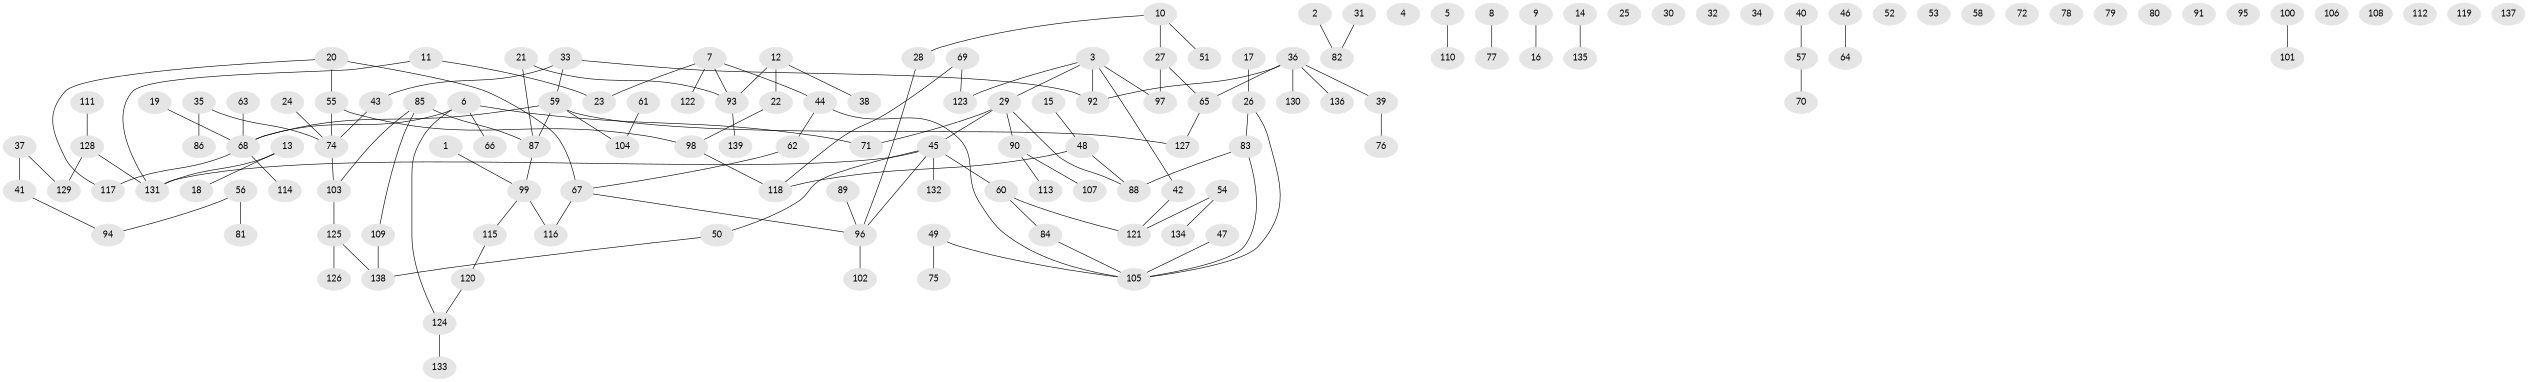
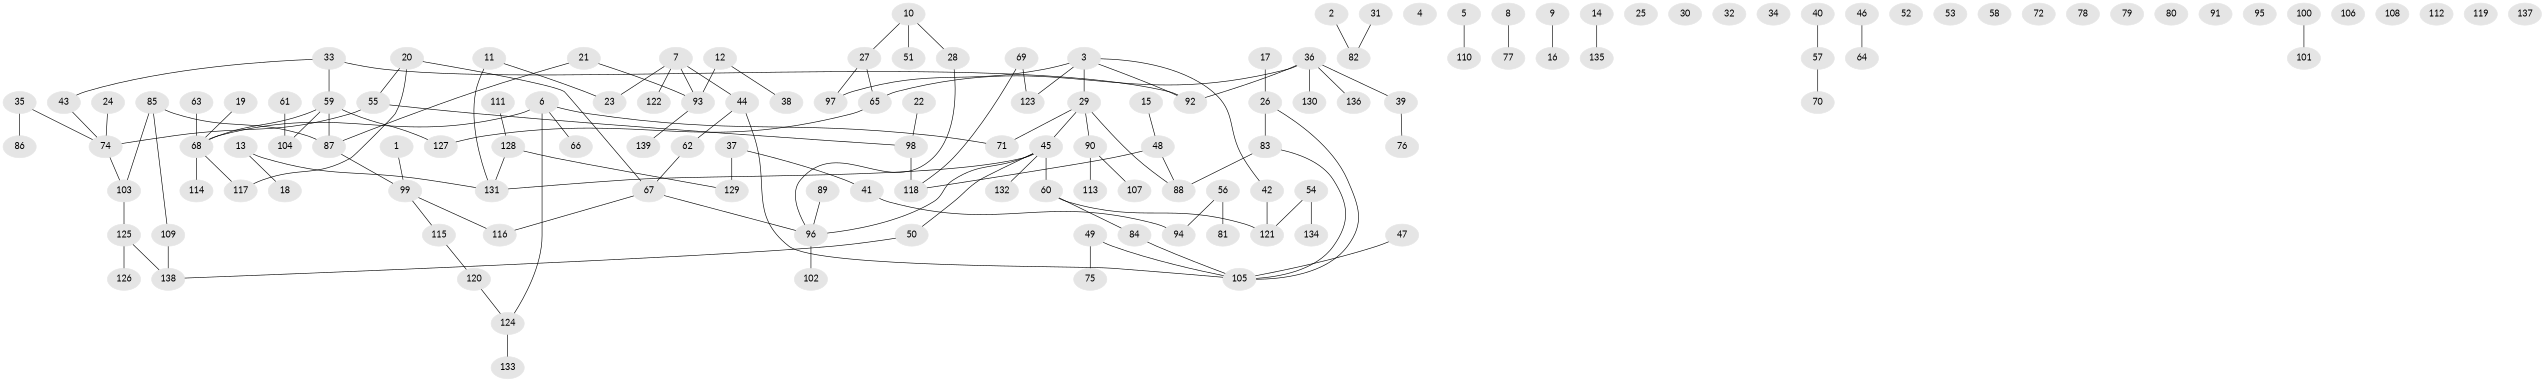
(776, 78) -> none
